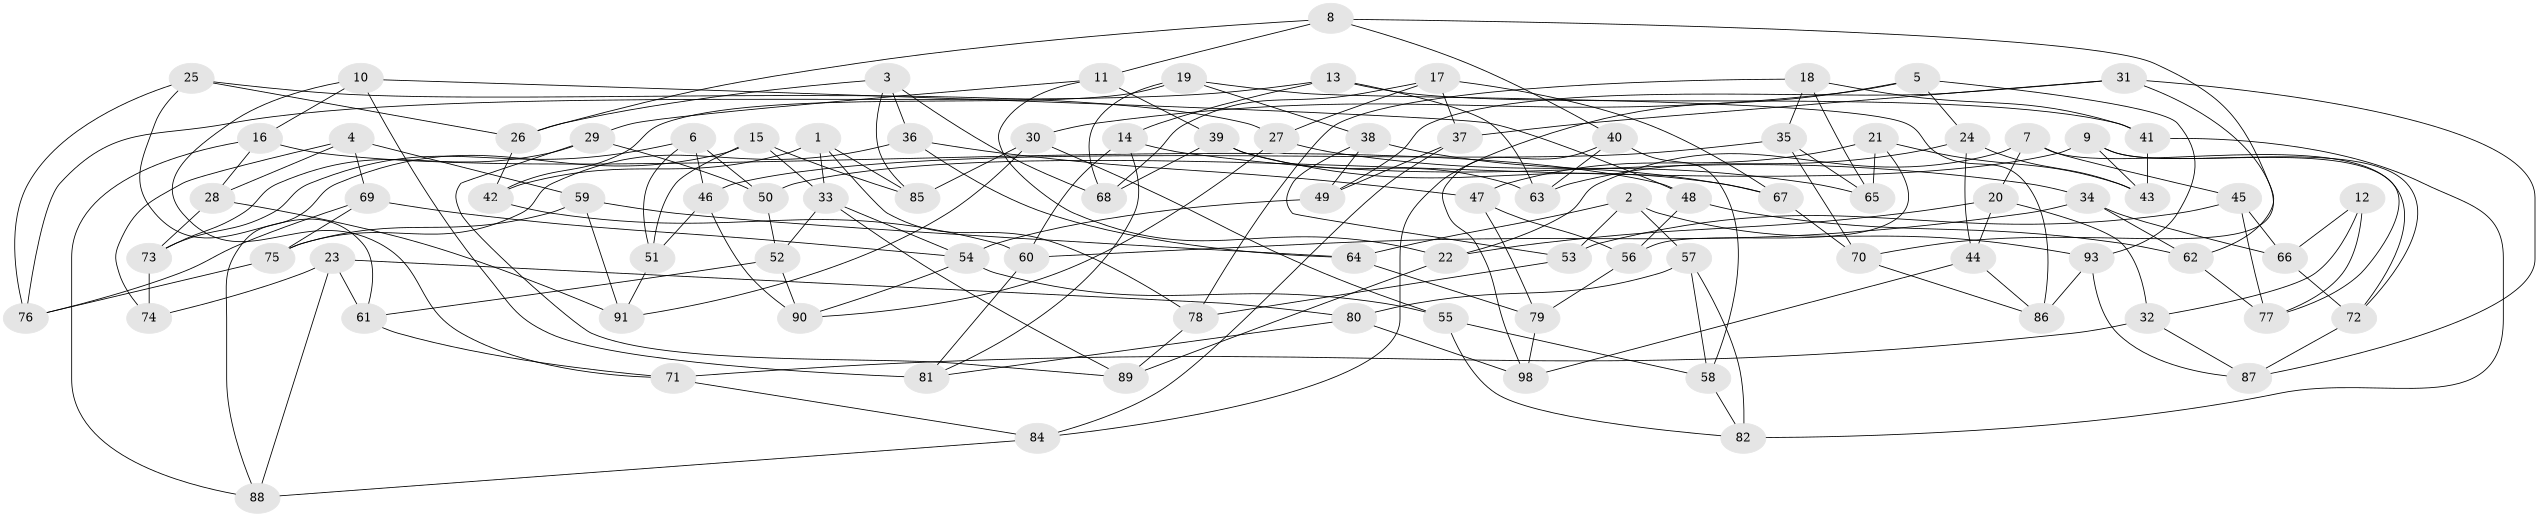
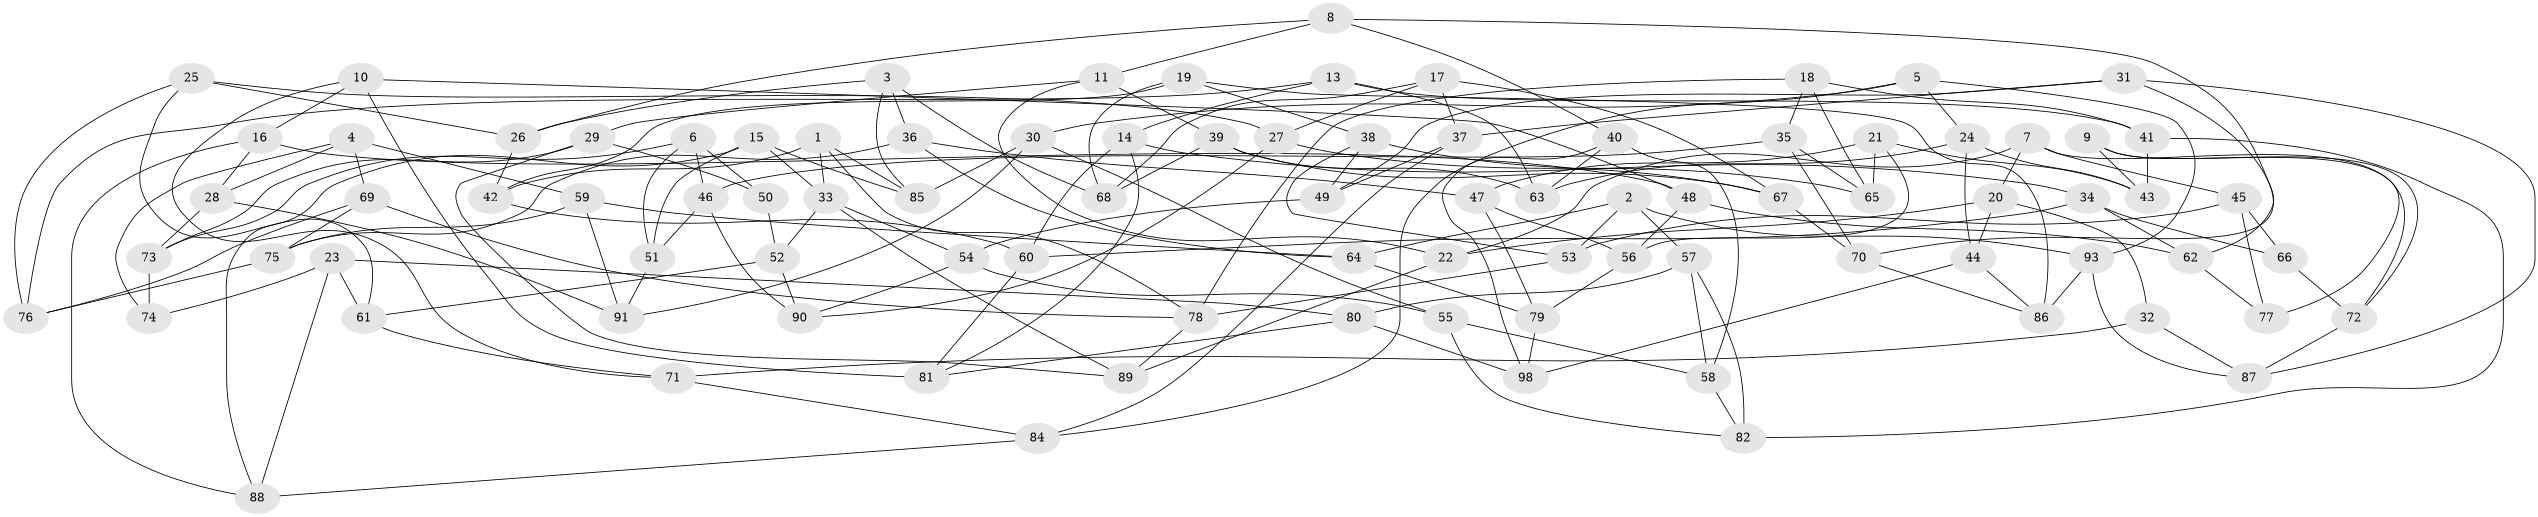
(1201, 162) -> none
(2362, 198) -> none
(667, 232) -> (735, 290)
